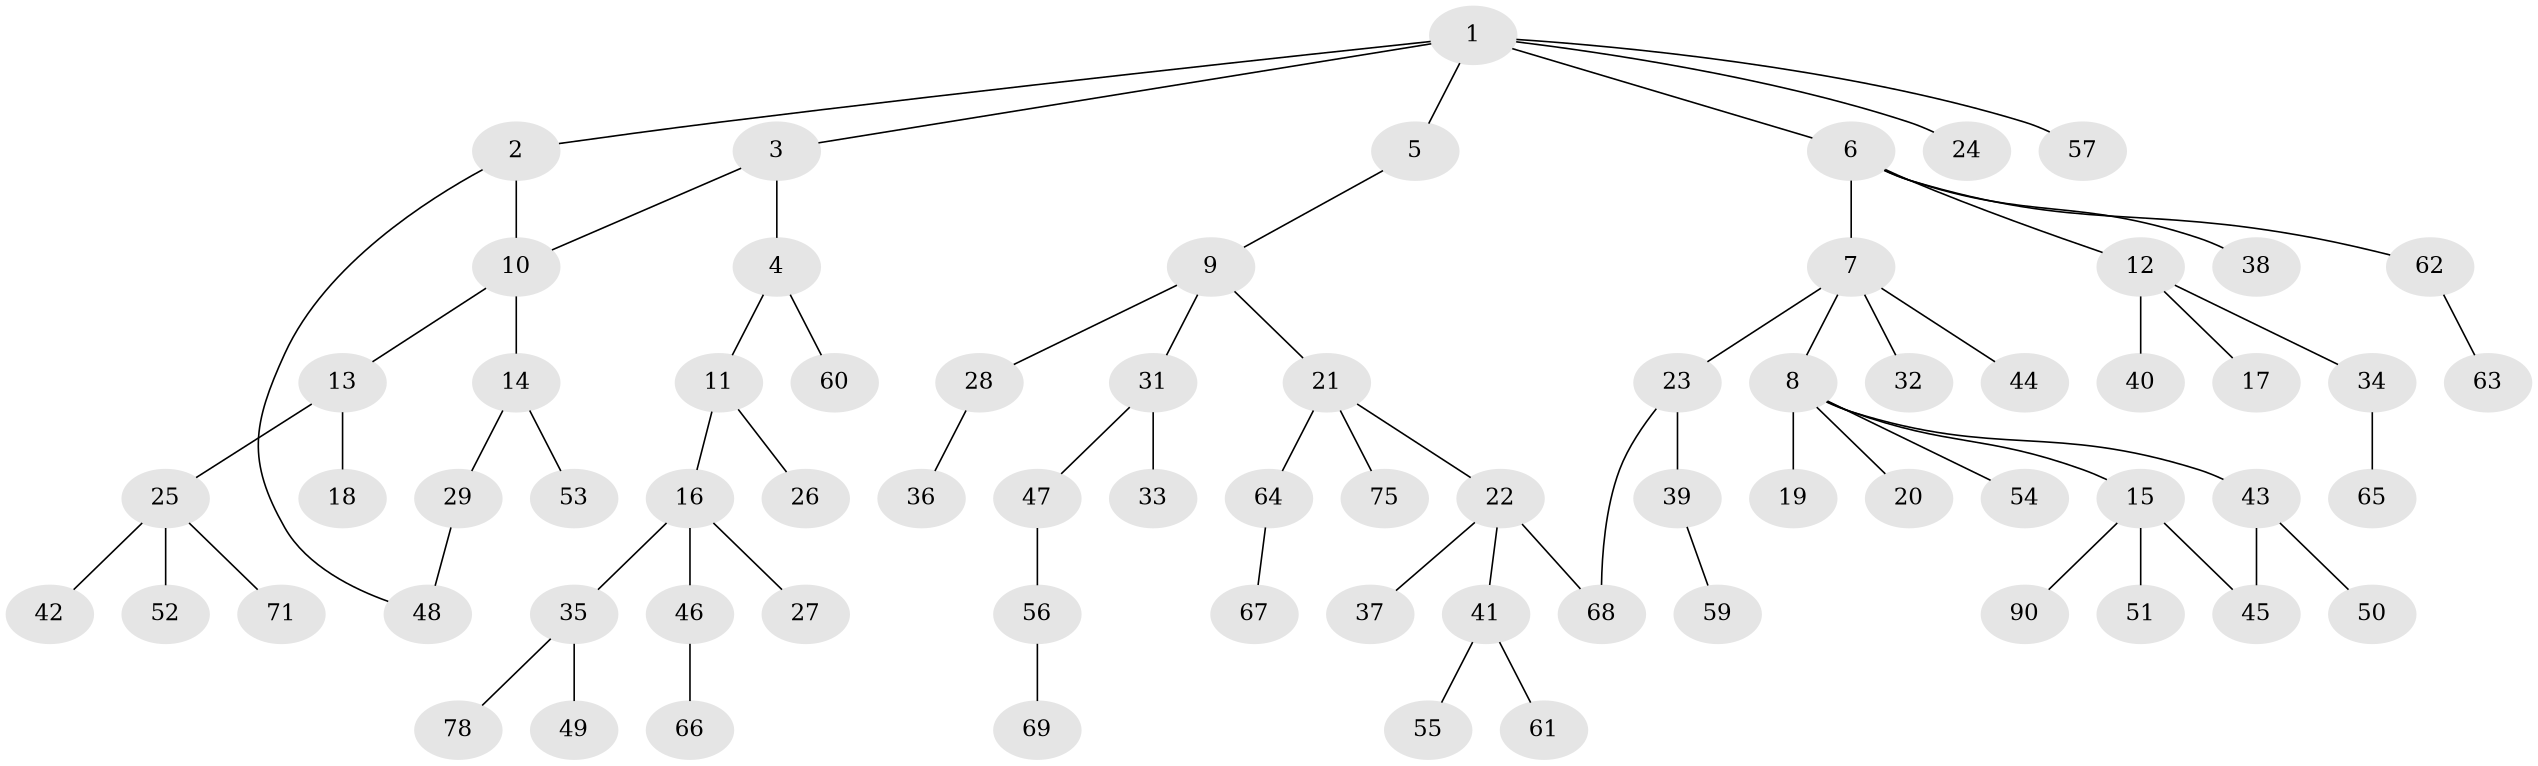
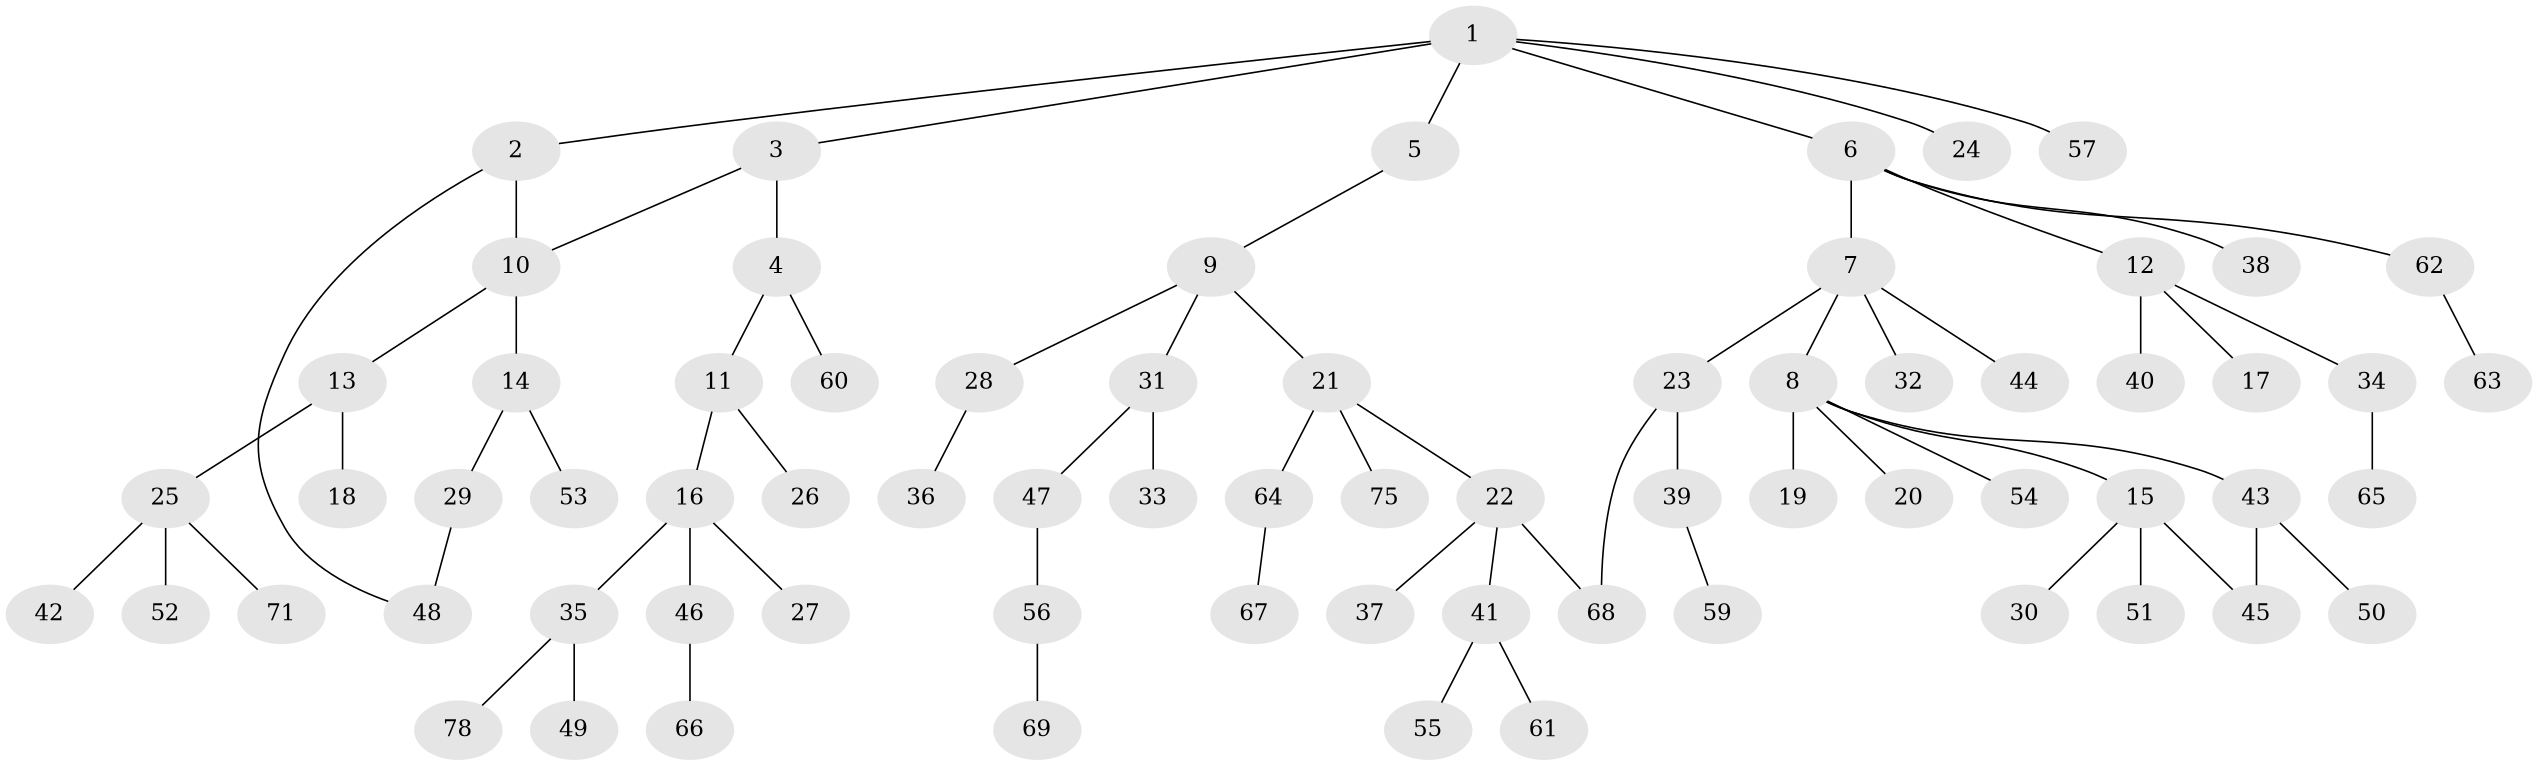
(2025, 614) -> (2025, 614)
